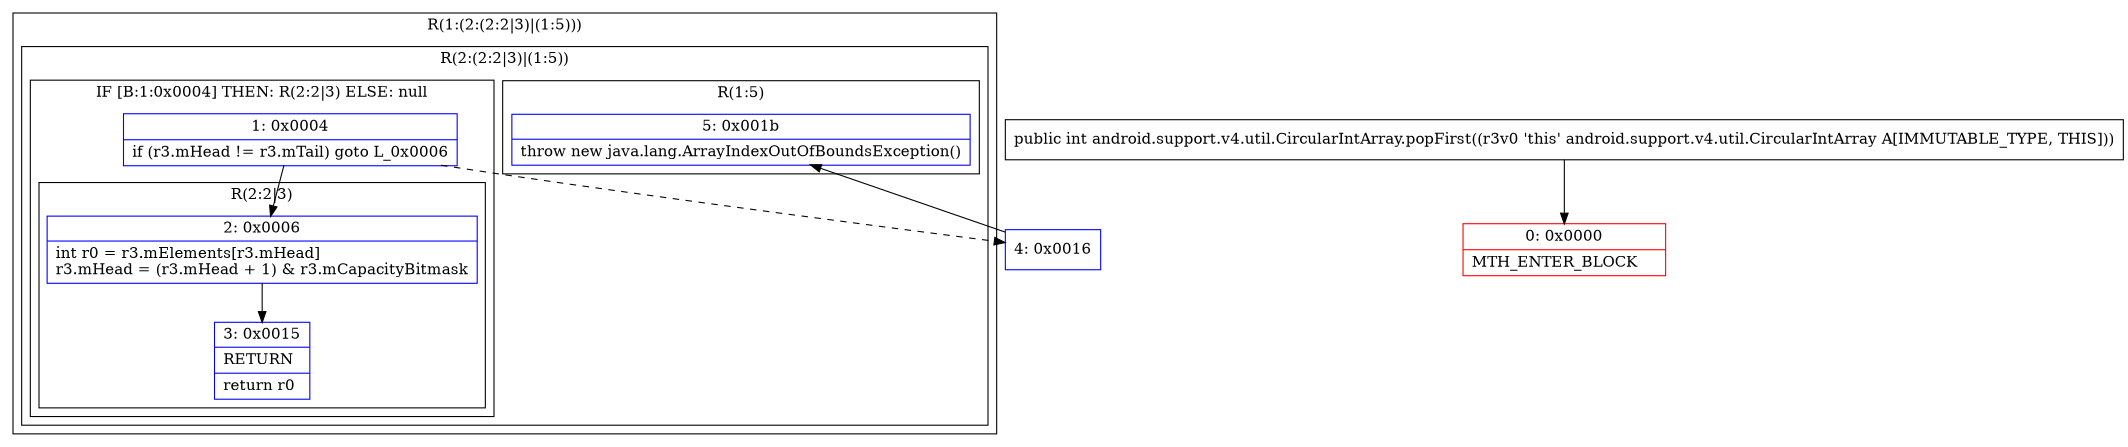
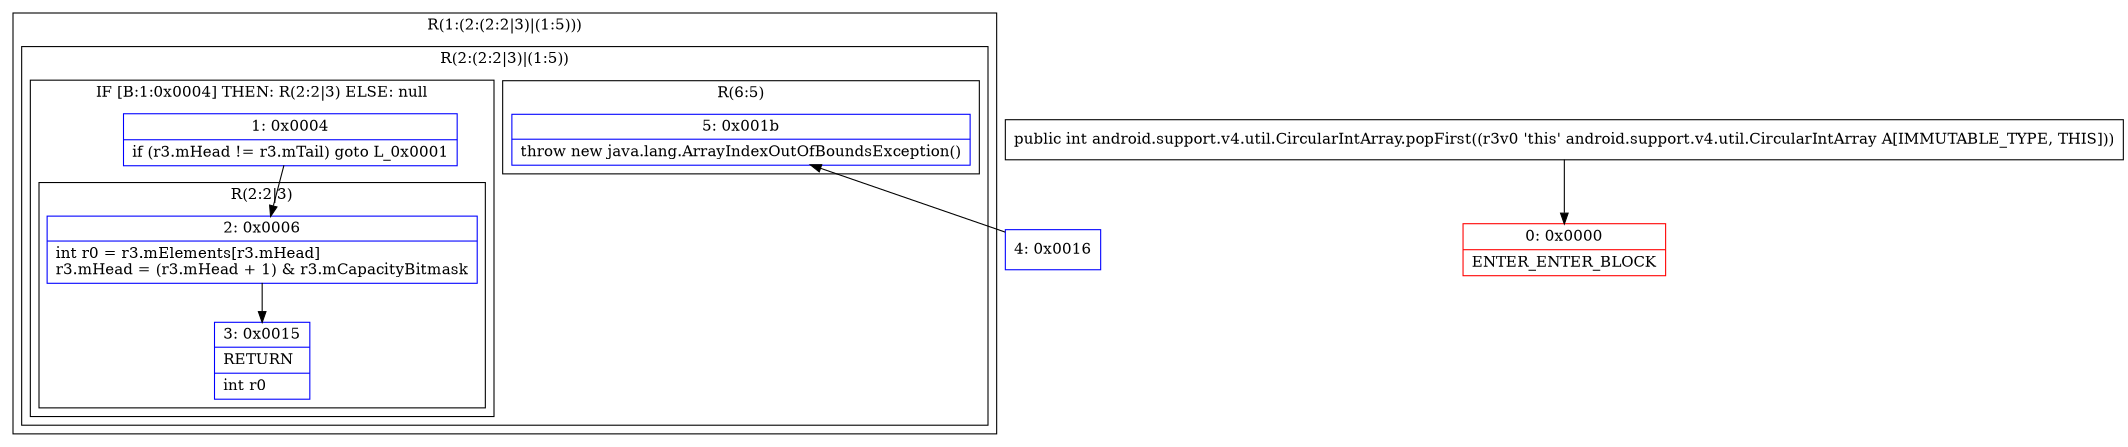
(741, 93) -> (741, 93)
(290, 152) -> (290, 152)
(717, 205) -> none
(1555, 262) -> (1564, 262)
(259, 386) -> (245, 386)
